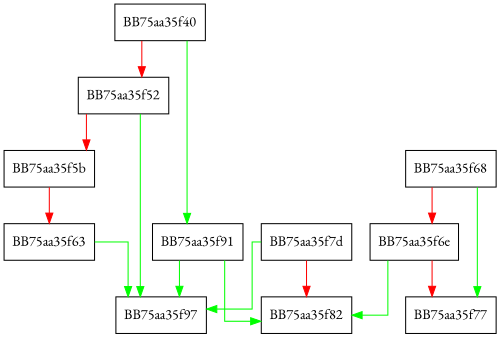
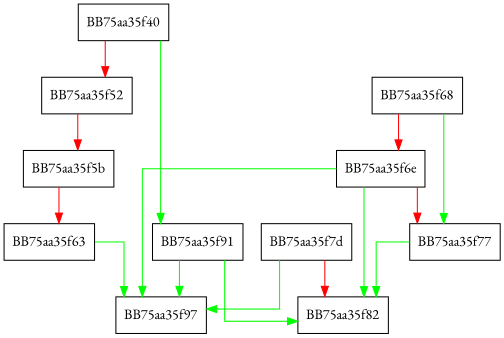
(140, 200) -> (181, 169)
none -> (376, 248)
